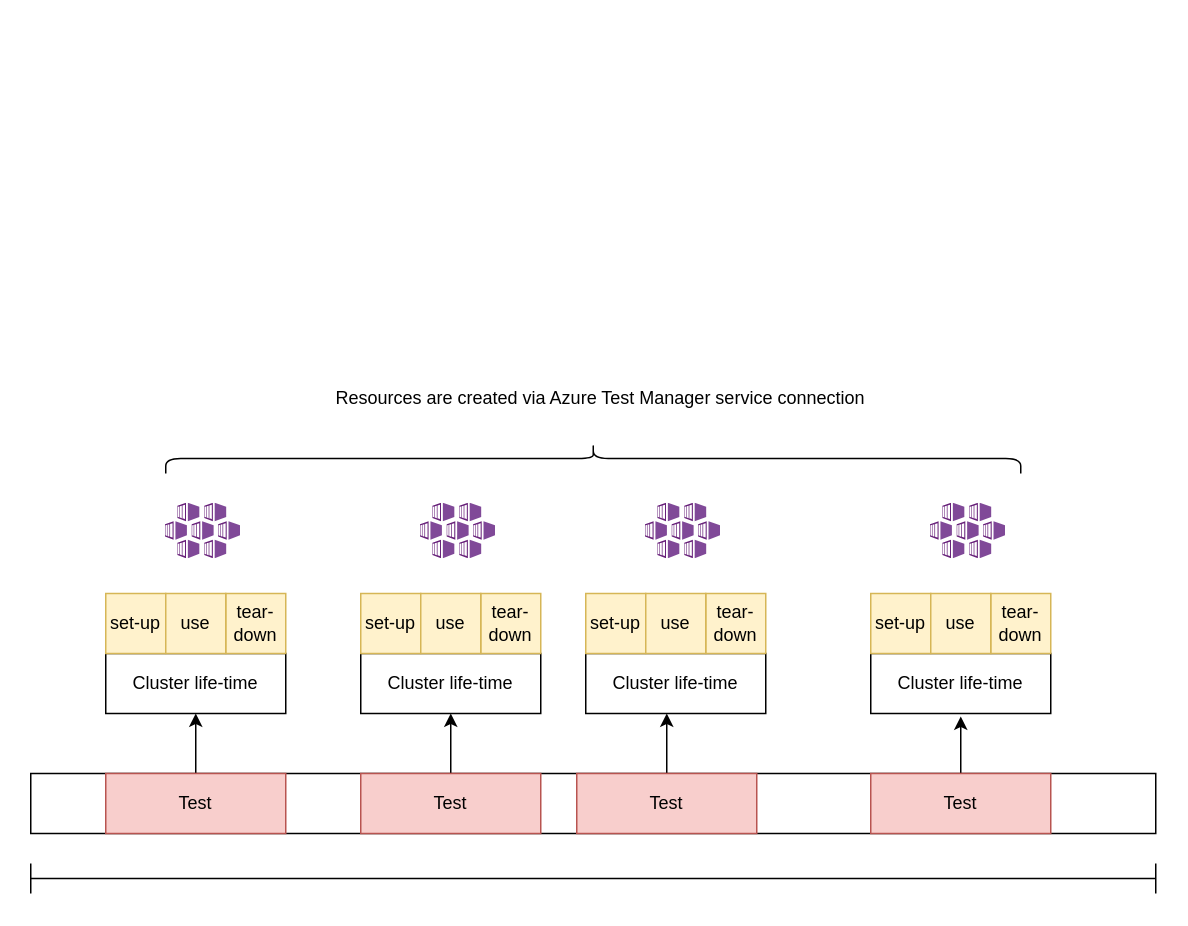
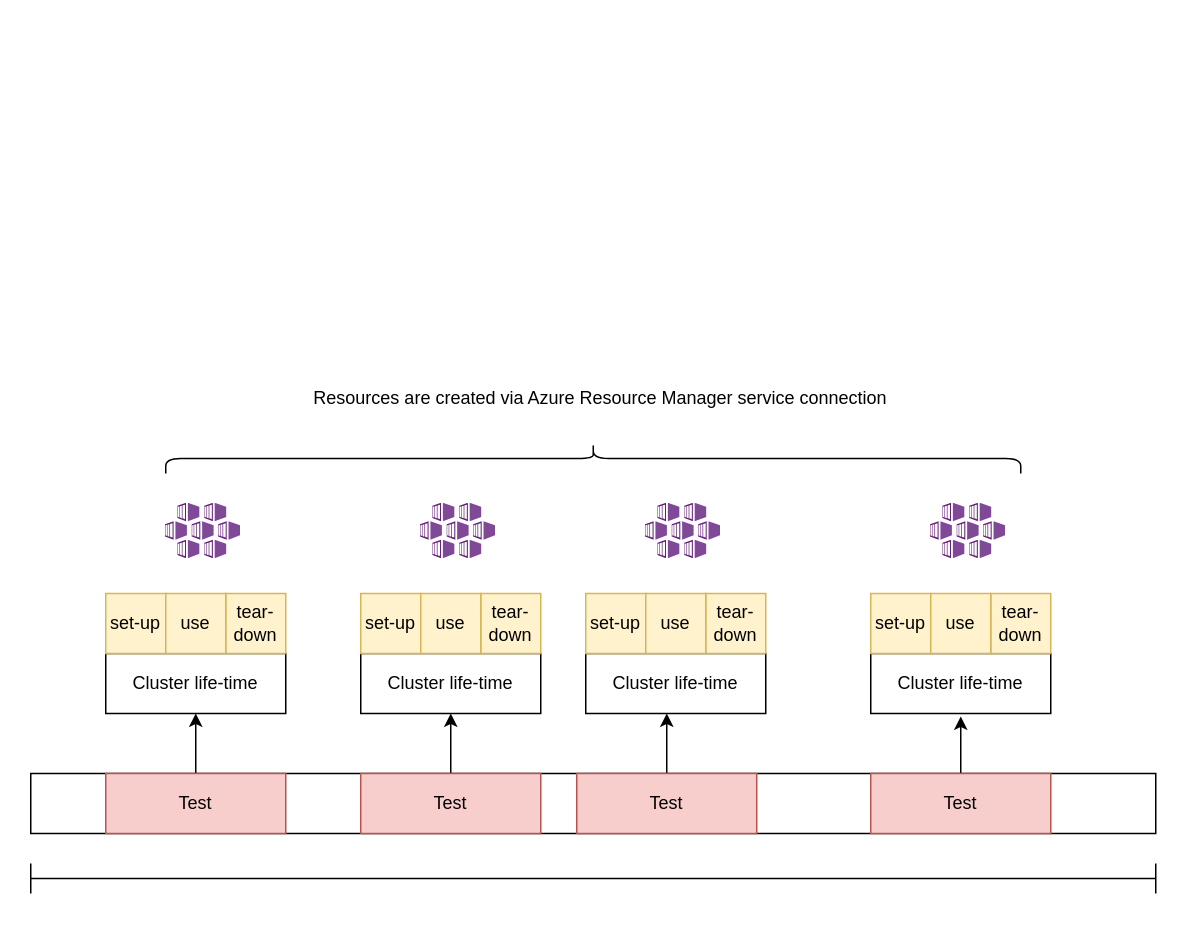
(601, 398) -> (601, 398)
